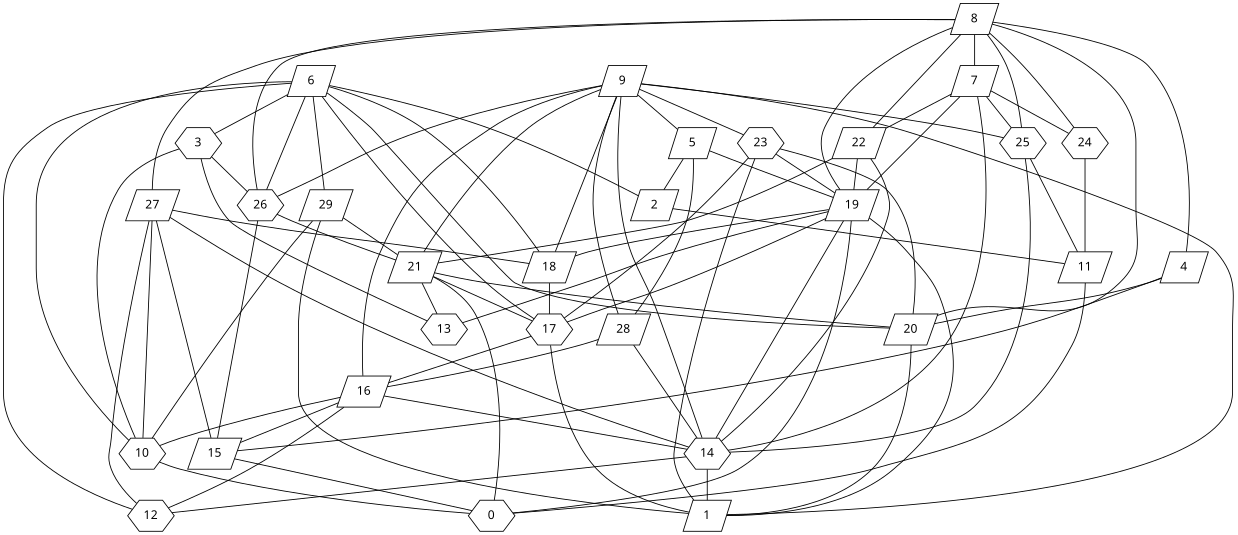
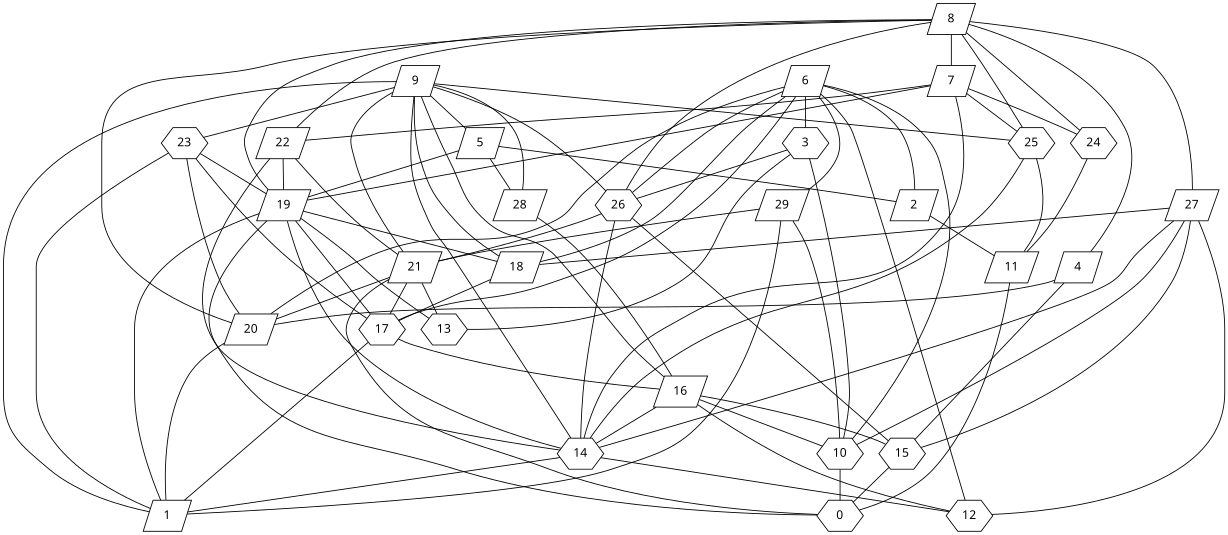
(665, 392) -> (592, 329)
(215, 454) -> (902, 454)
